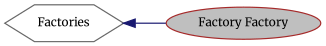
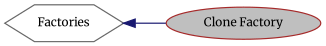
(243, 23) -> (243, 23)
